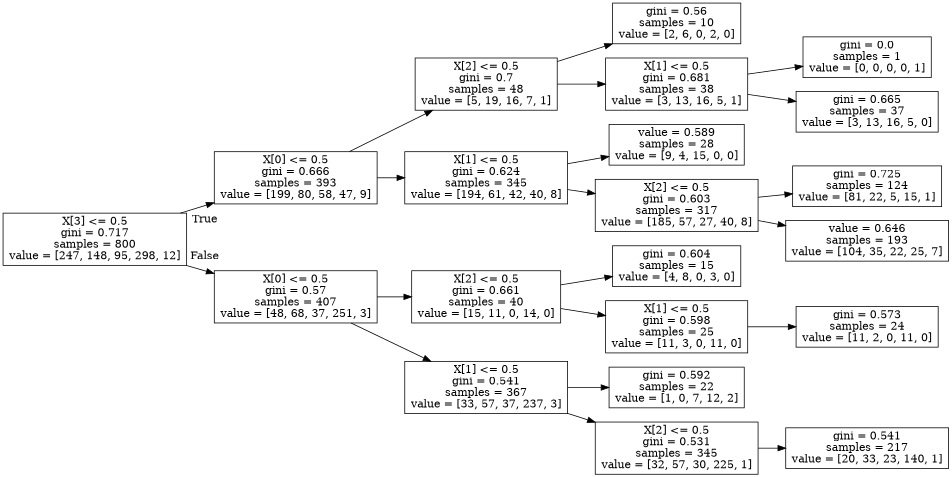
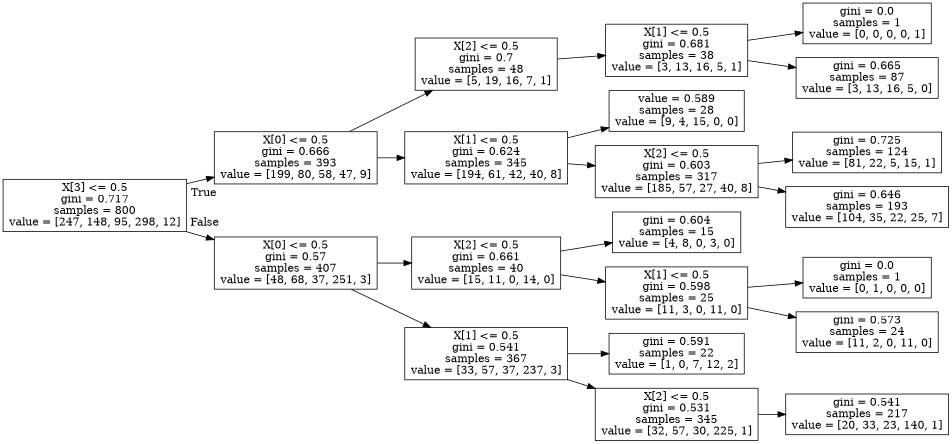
(677, 23) -> none
(867, 112) -> (867, 78)
(867, 241) -> (867, 207)
none -> (867, 278)
(677, 387) -> (677, 354)
